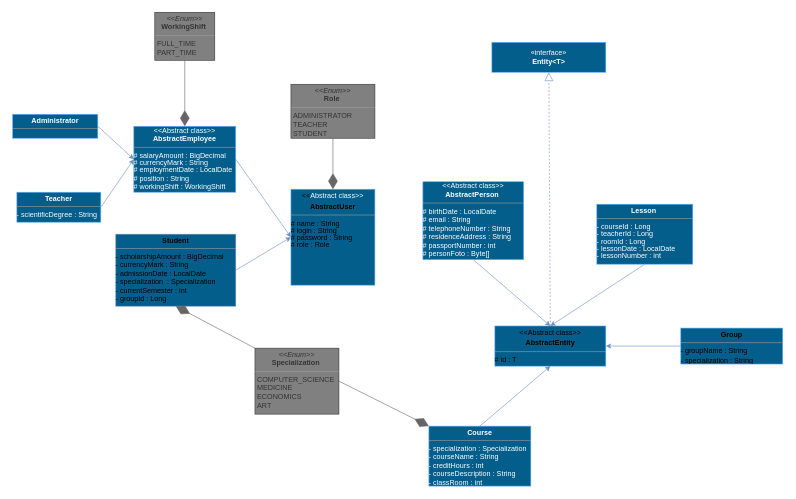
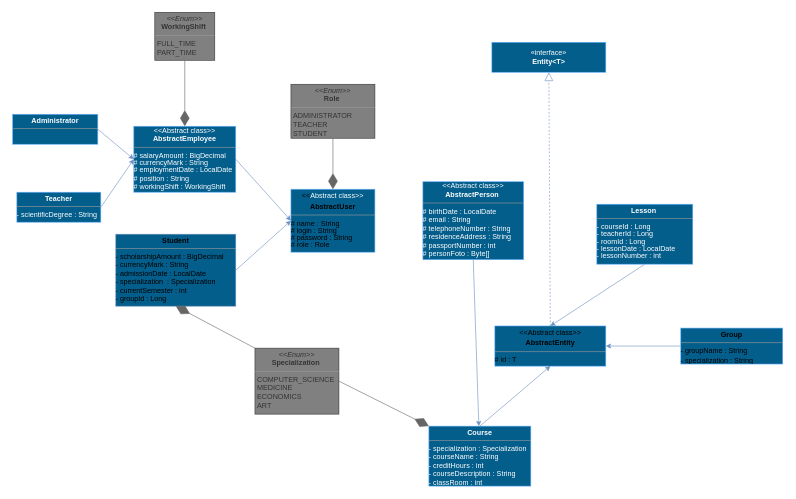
(55, 126) -> (55, 129)
(333, 237) -> (333, 221)
(510, 291) -> (478, 415)
